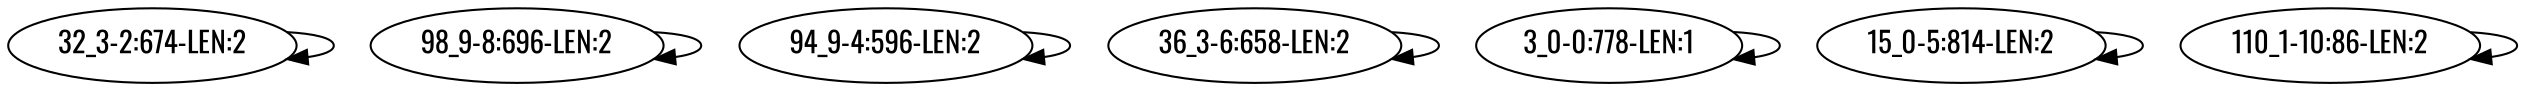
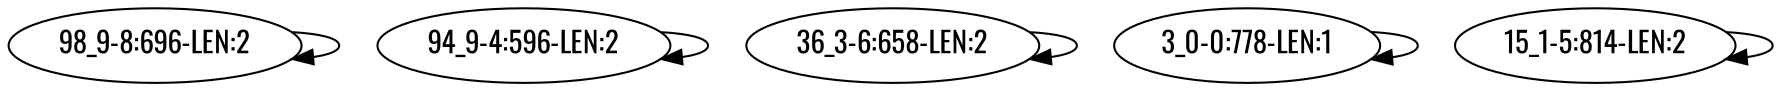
(152, 46) -> none
(1961, 46) -> (1595, 46)
(2330, 46) -> none
